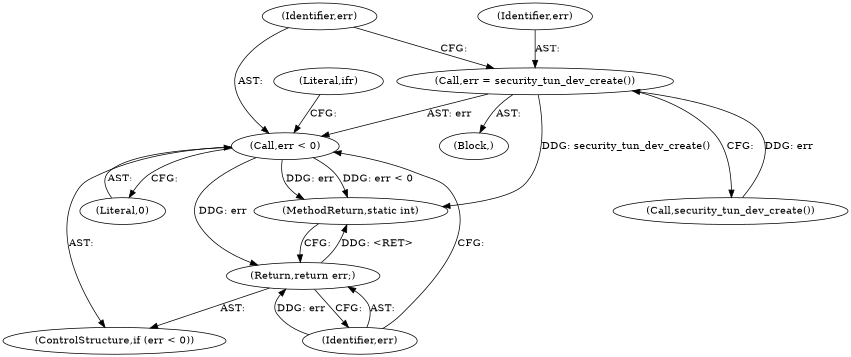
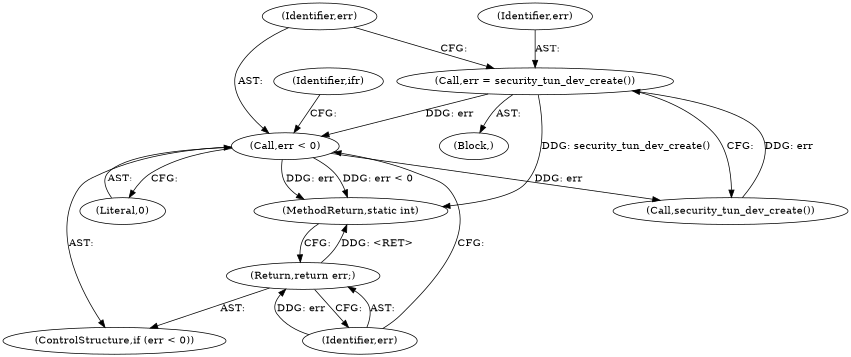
(329, 81) -> (329, 81)
(450, 114) -> (450, 114)
(195, 208) -> (492, 176)
